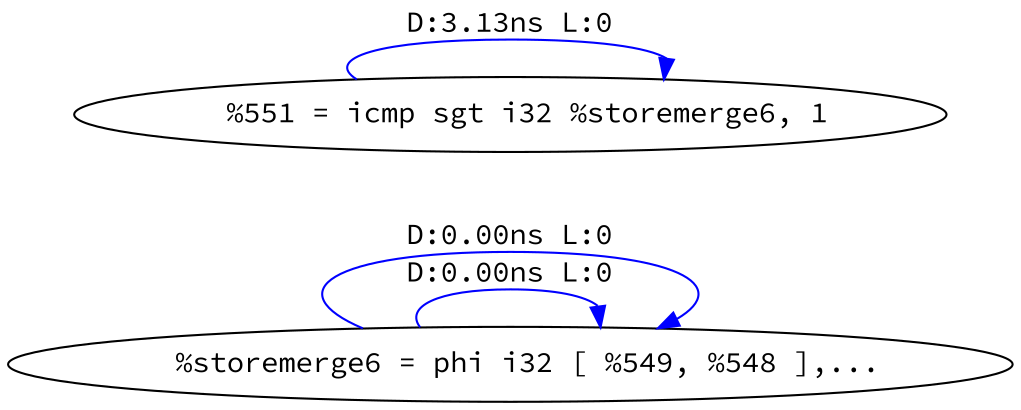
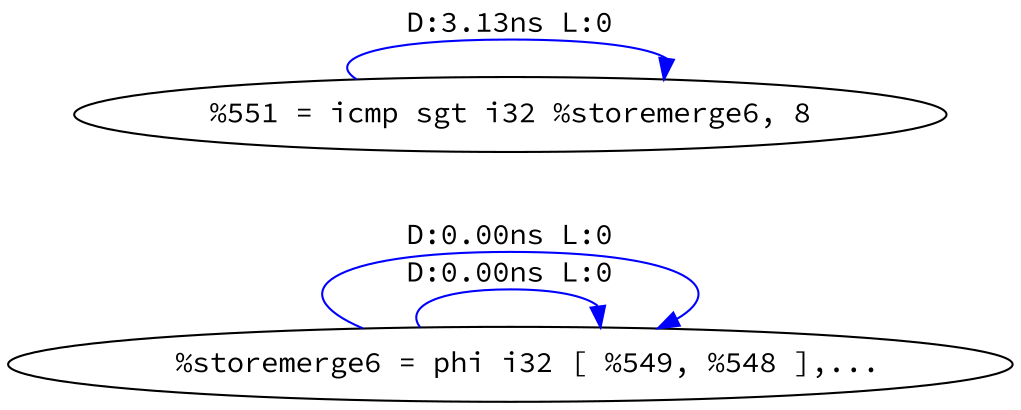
(510, 115) -> (510, 115)
